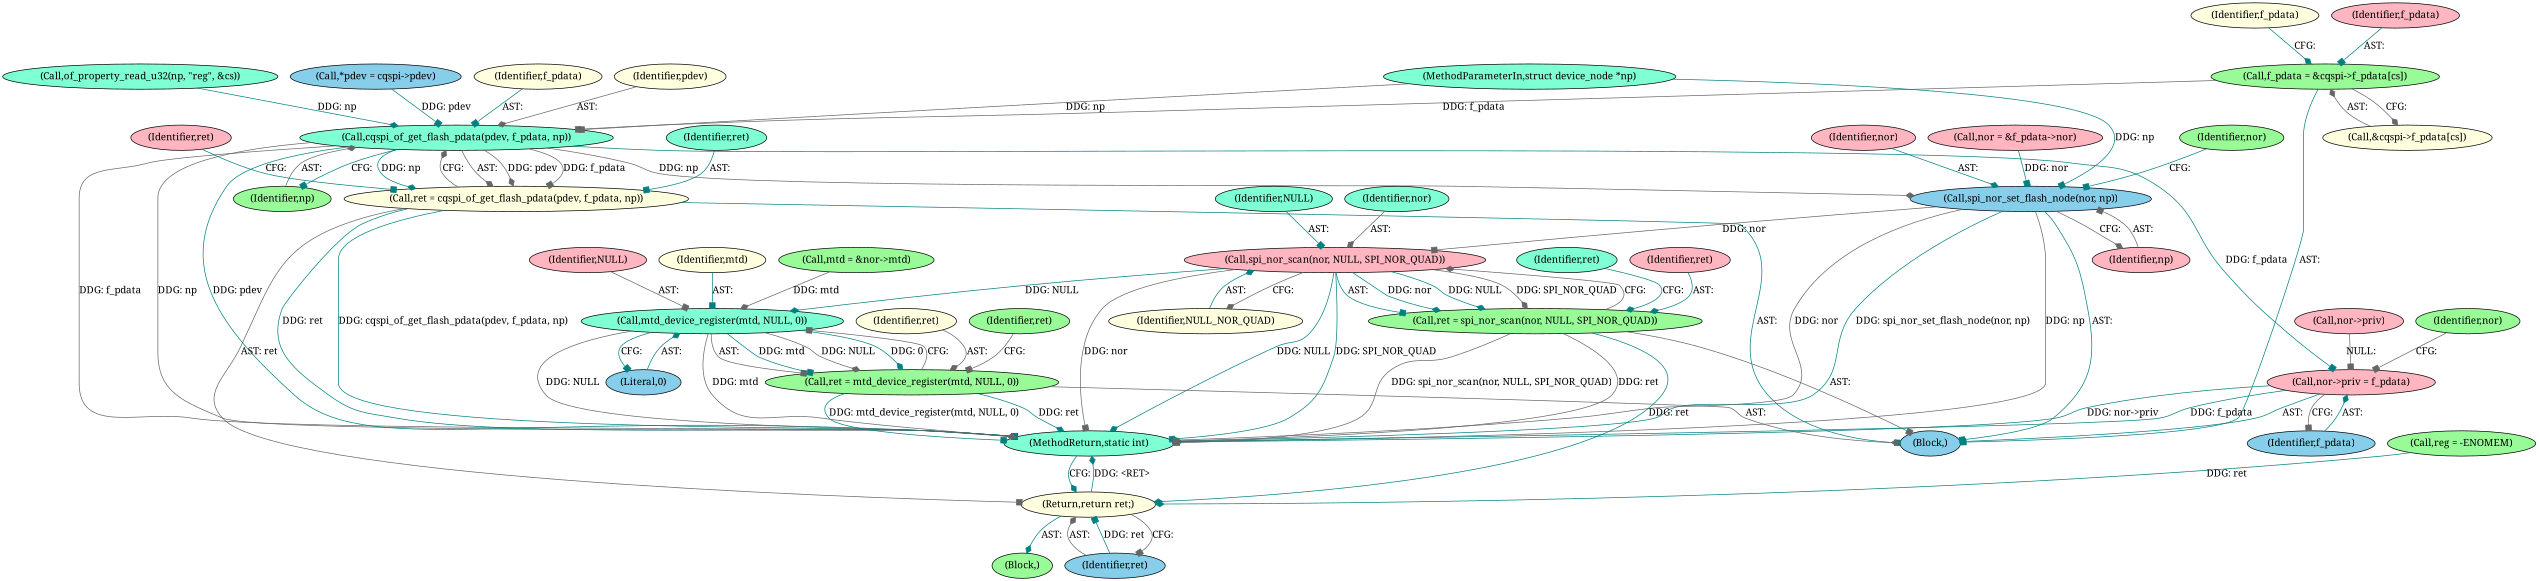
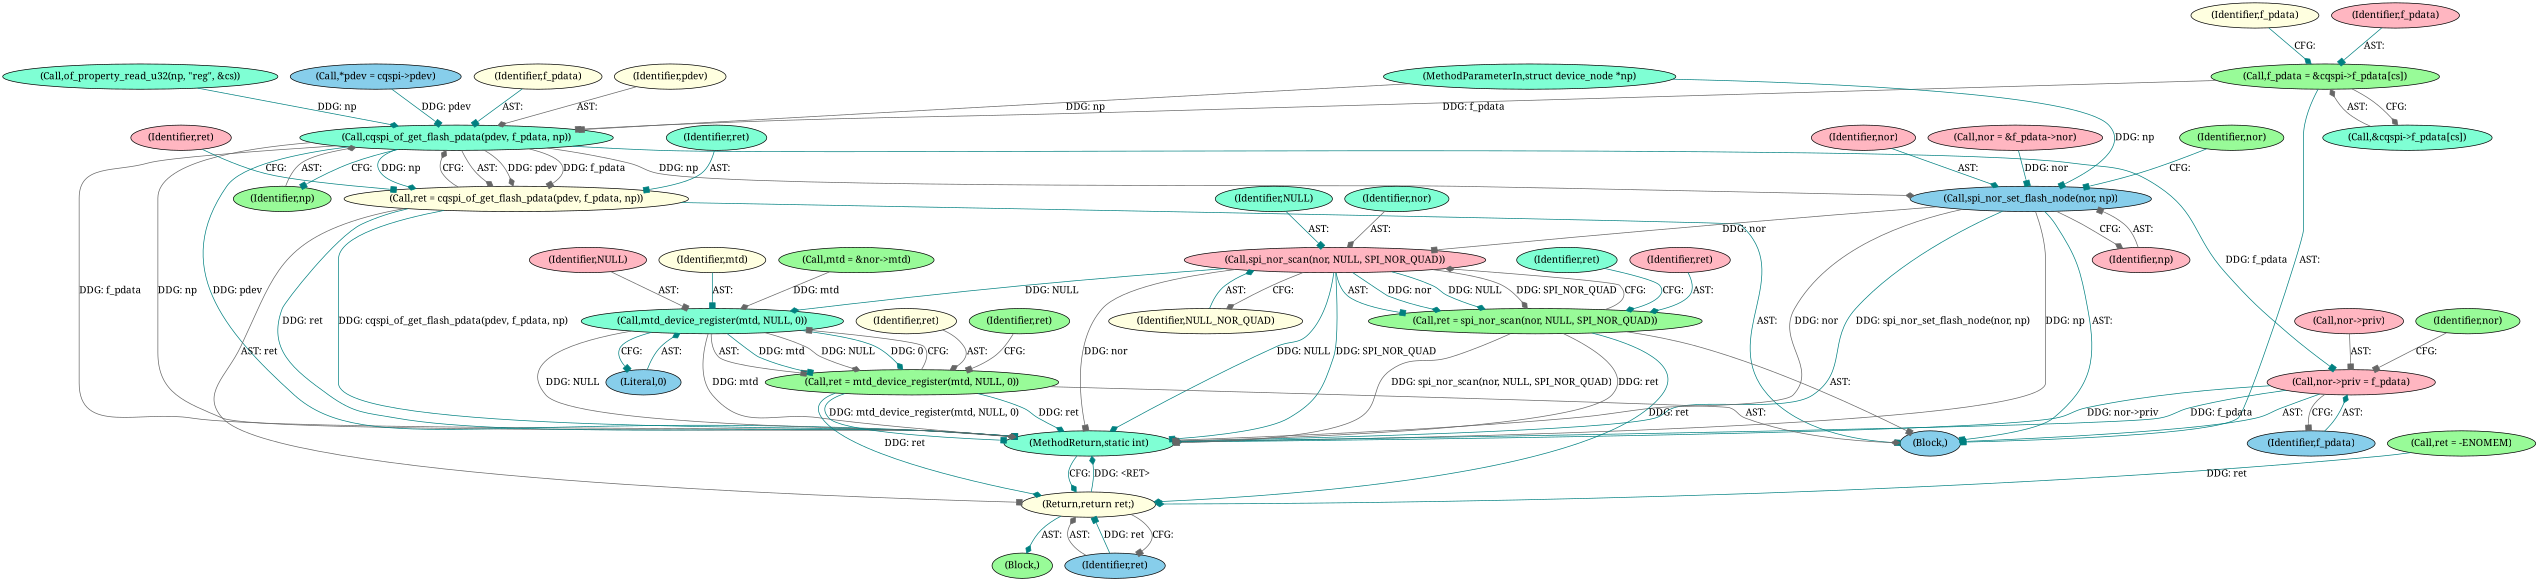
(2407, 138) -> (2407, 138)
(2362, 352) -> (2362, 352)
(2462, 443) -> (2462, 443)
none -> (906, 462)
